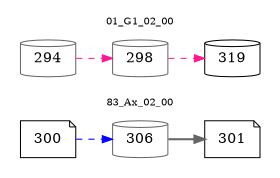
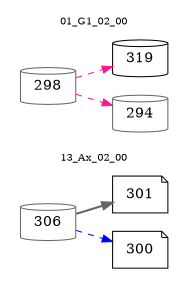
(89, 58) -> (89, 98)
(140, 103) -> (94, 158)
(89, 139) -> (89, 234)
